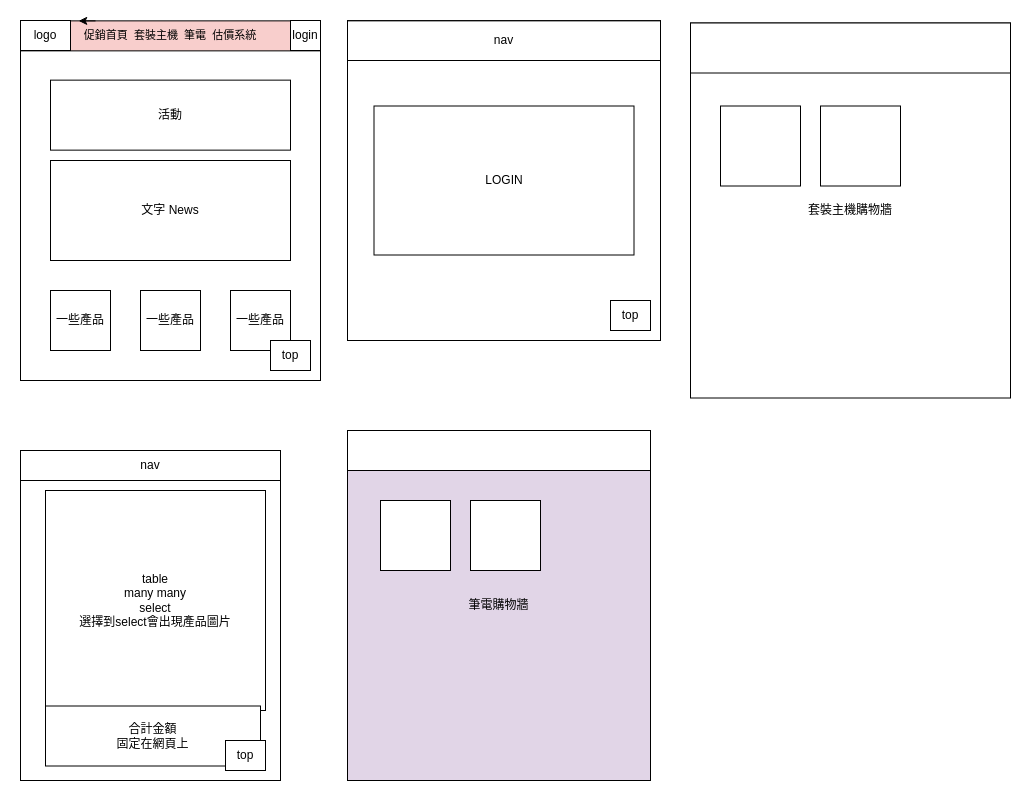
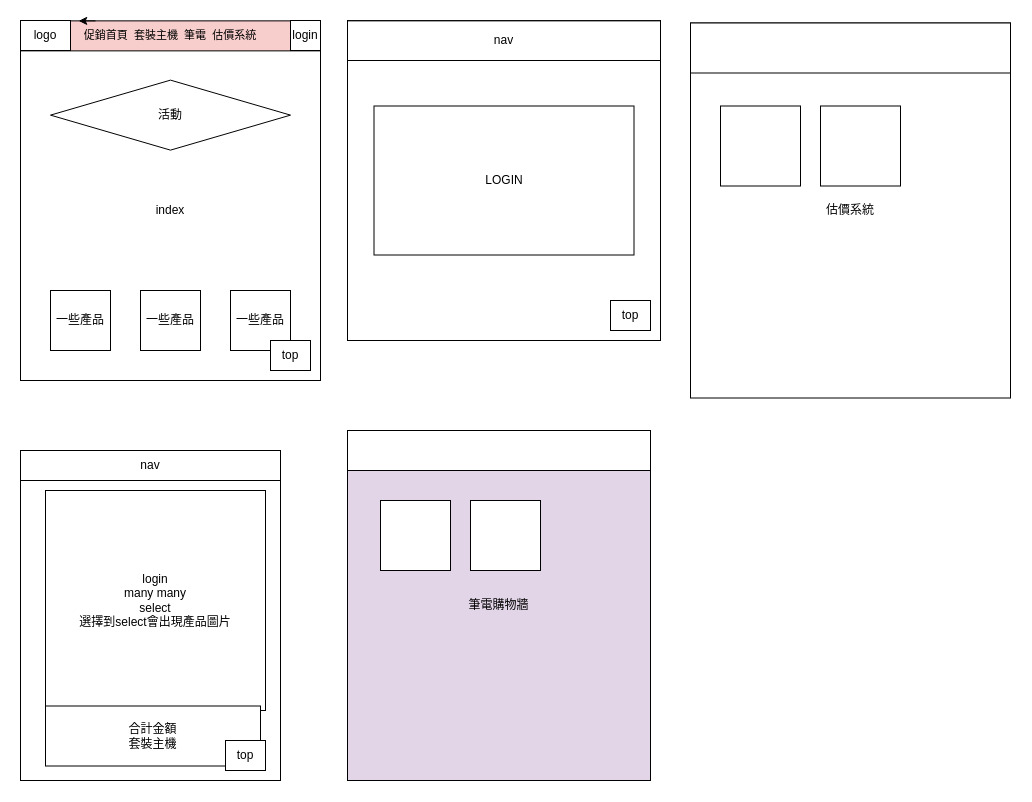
(171, 115) -> (171, 115)
(171, 211) -> none
(851, 211) -> (851, 211)
(156, 601) -> (156, 601)
(153, 737) -> (153, 737)
